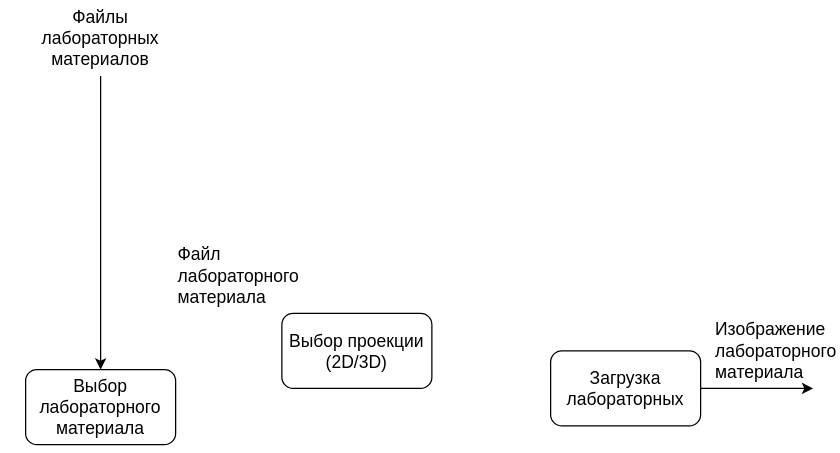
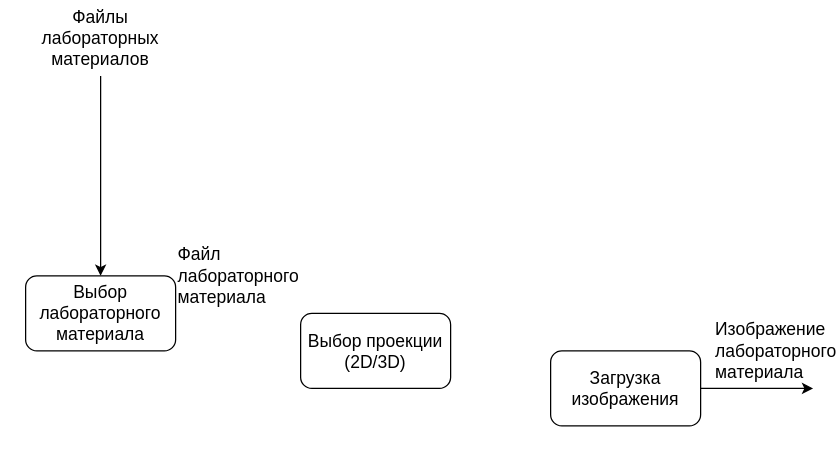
(357, 351) -> (376, 351)
(626, 388) -> (626, 388)
(101, 407) -> (101, 313)
